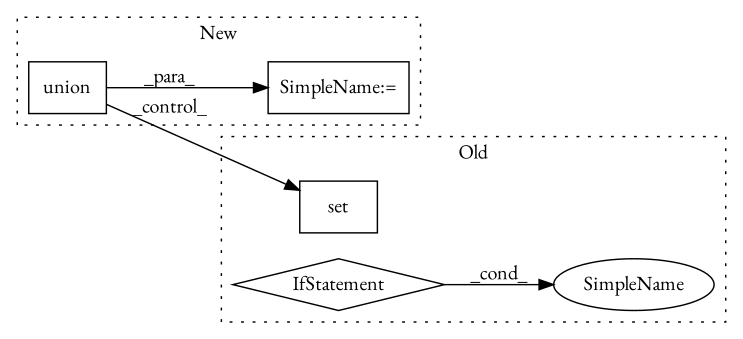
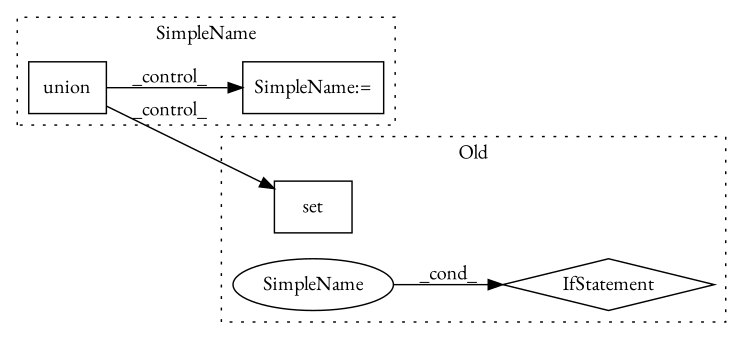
(219, 34) -> (206, 34)
(170, 77) -> (170, 77)
(492, 285) -> (441, 285)
